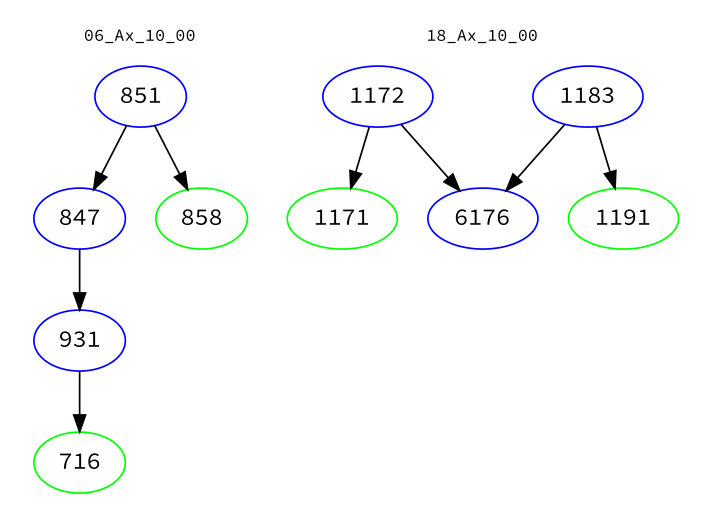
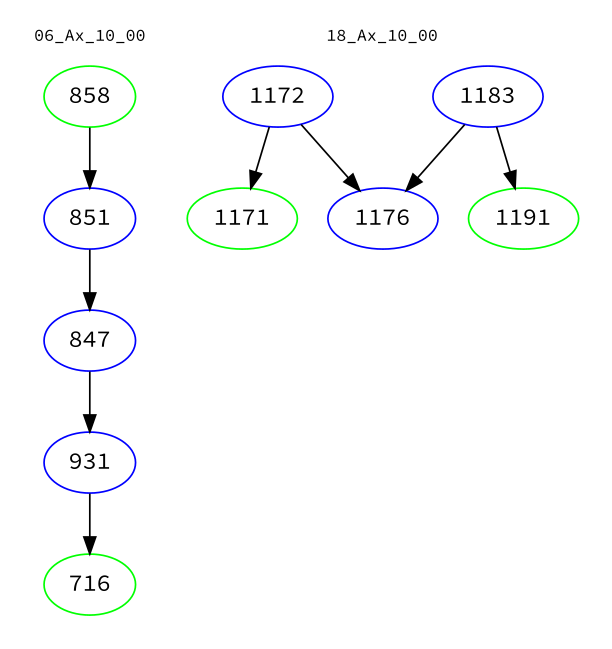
(167, 150) -> (90, 149)
(483, 219) -> (383, 219)
